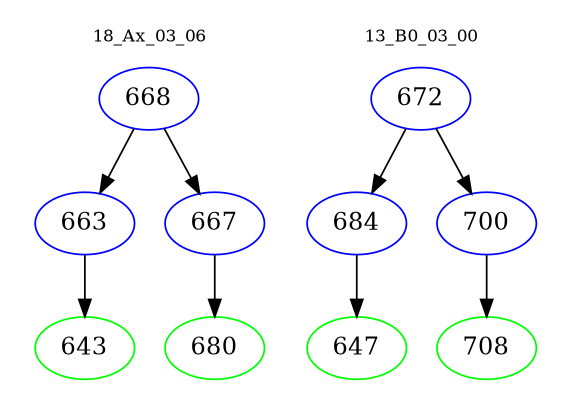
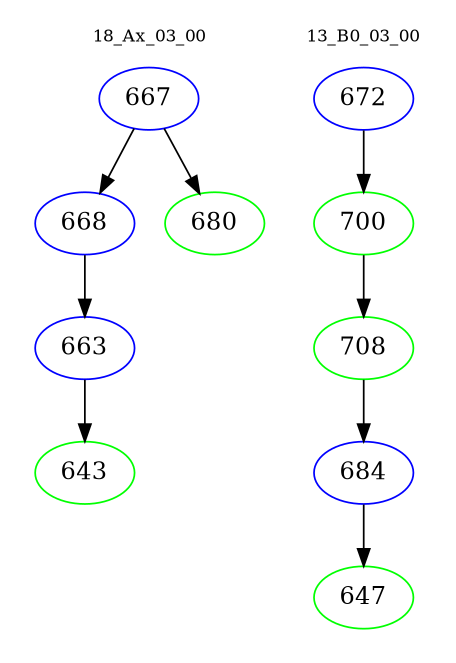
(150, 37) -> (150, 37)
(178, 153) -> (121, 153)
(393, 153) -> (364, 402)
(487, 223) -> (364, 223)
